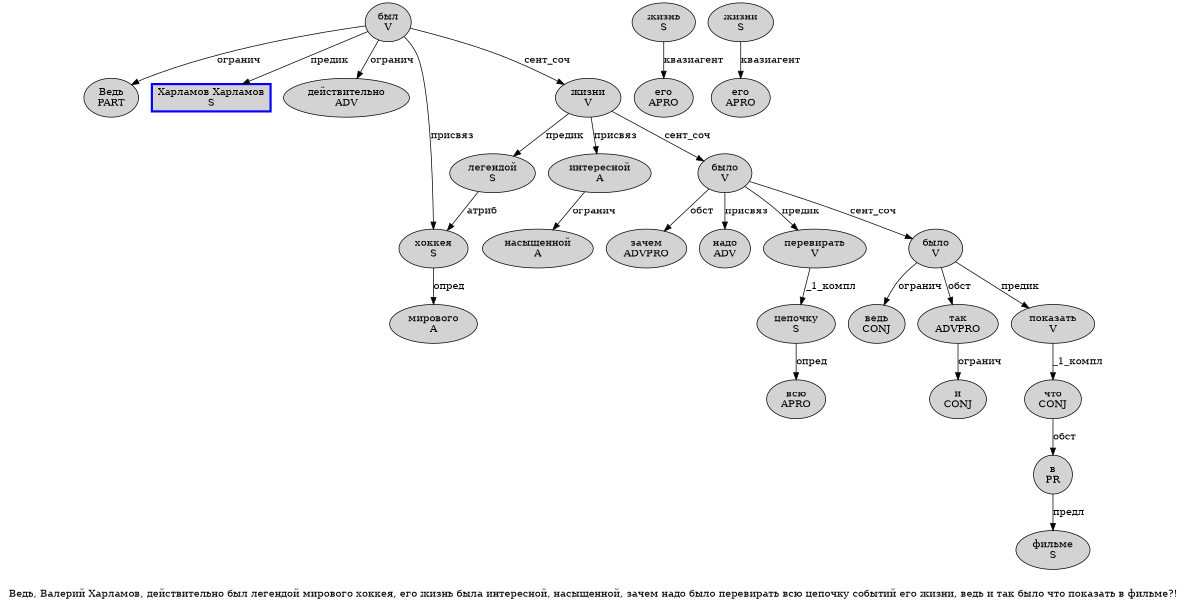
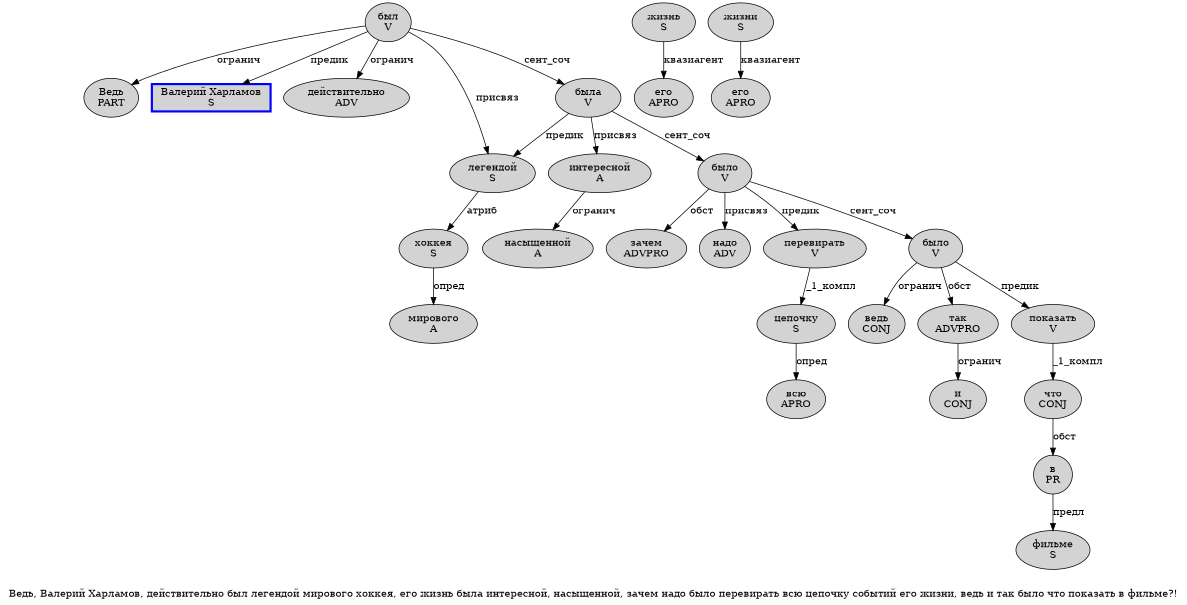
(211, 98) -> (211, 98)
(588, 98) -> (588, 98)
(429, 127) -> (459, 81)
